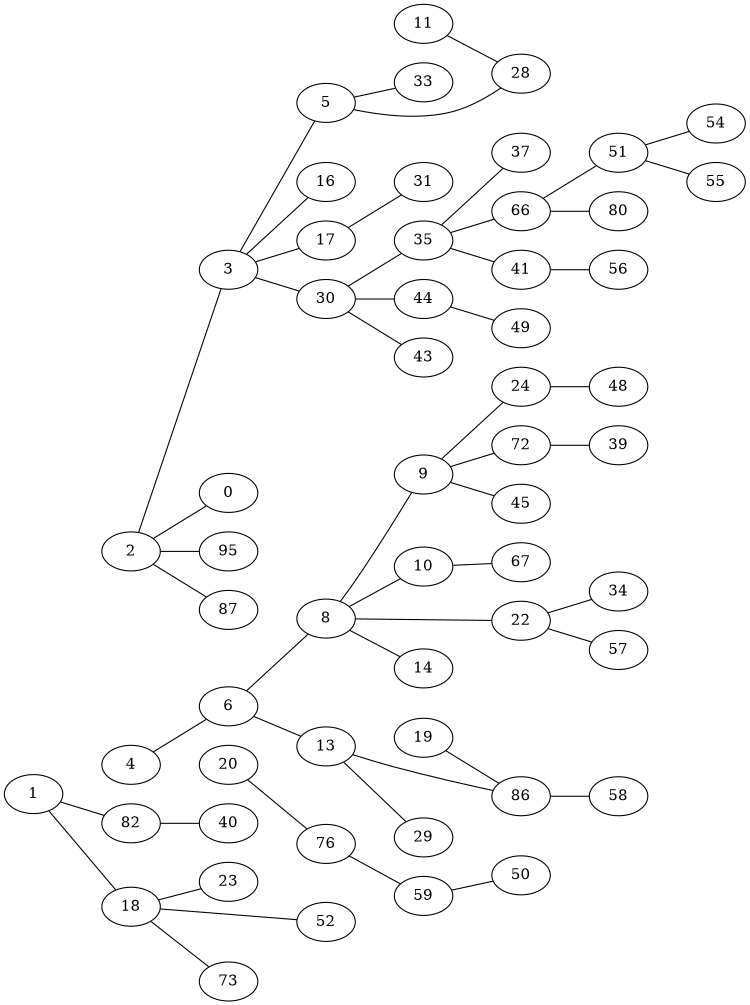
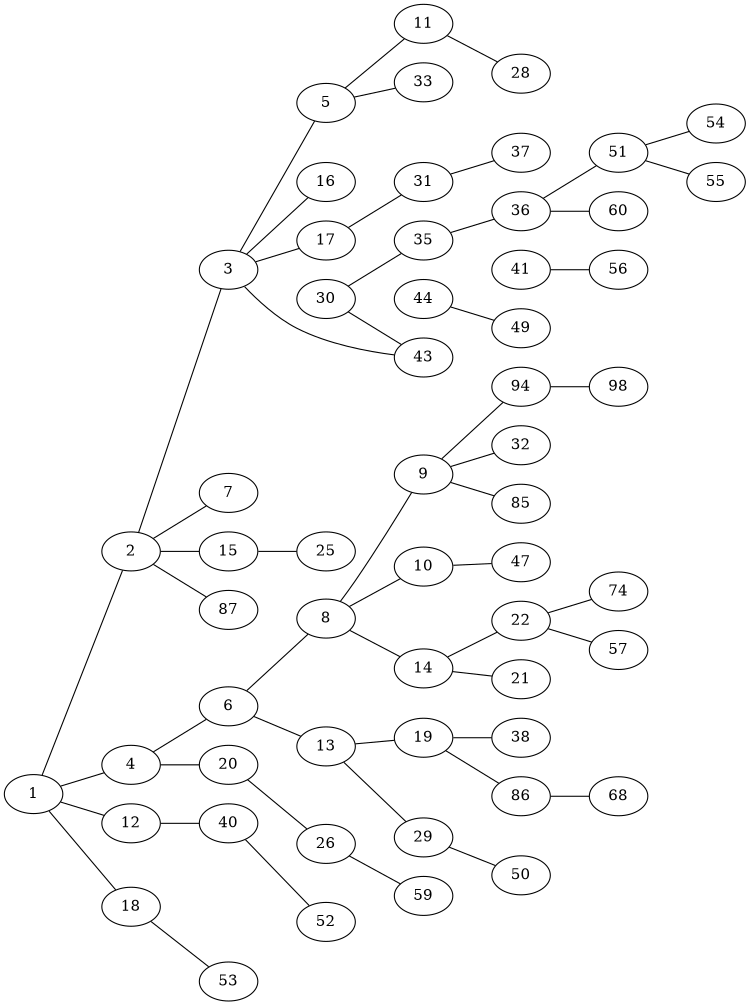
(430, 115) -> (375, 63)
(472, 197) -> (473, 167)
(521, 211) -> (521, 211)
(619, 211) -> (619, 211)
(473, 255) -> none
(278, 284) -> (312, 335)
(375, 299) -> none
(521, 387) -> (521, 387)
(619, 387) -> (619, 387)
(521, 445) -> (521, 445)
(619, 445) -> none
(229, 493) -> (229, 493)
(521, 504) -> (521, 504)
(229, 551) -> (229, 551)
none -> (326, 551)
(521, 562) -> (521, 562)
(619, 592) -> (619, 592)
(424, 620) -> (472, 645)
none -> (82, 673)
none -> (521, 679)
none -> (521, 738)
none -> (180, 765)
(422, 774) -> (375, 742)
none -> (83, 779)
(619, 796) -> (619, 796)
(131, 823) -> (131, 823)
(326, 844) -> (326, 844)
(229, 882) -> none
(472, 886) -> (472, 856)
(229, 914) -> (277, 873)
(229, 981) -> (229, 981)
